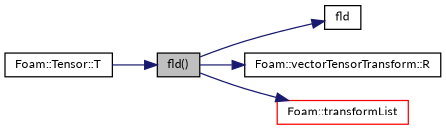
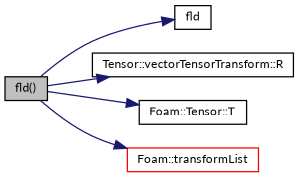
(128, 65) -> (87, 97)
(343, 65) -> (193, 65)
